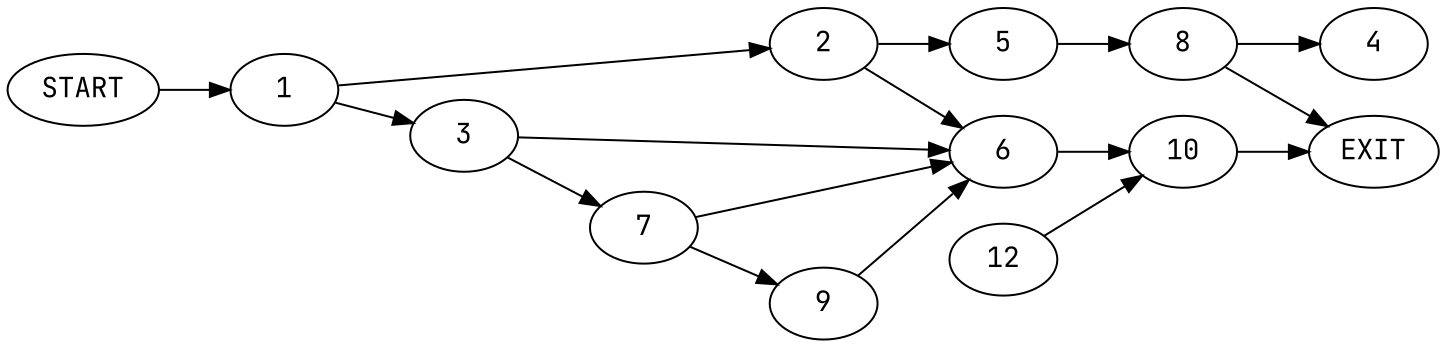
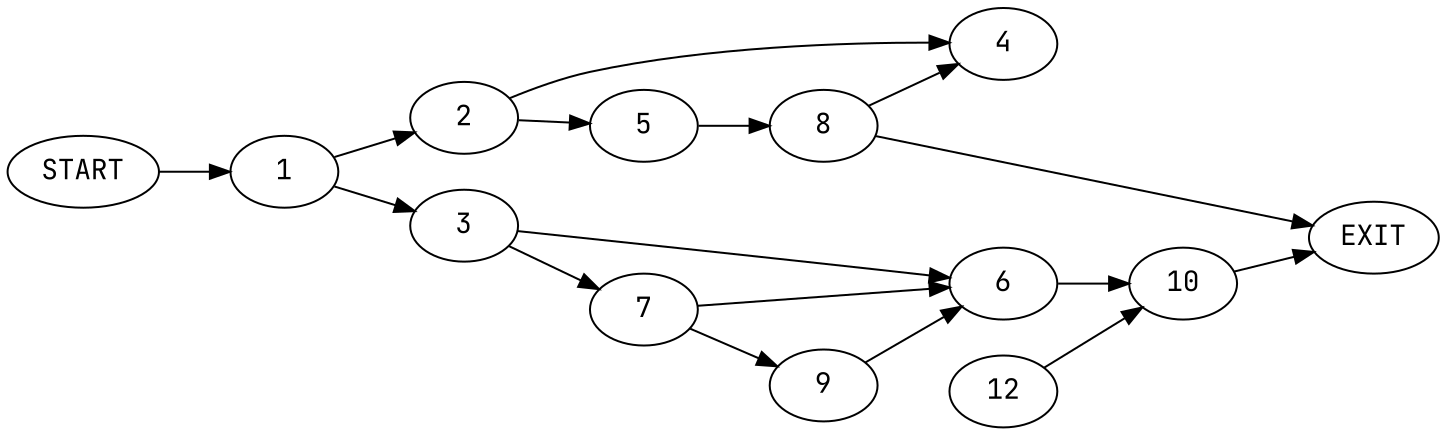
(905, 93) -> (717, 53)
